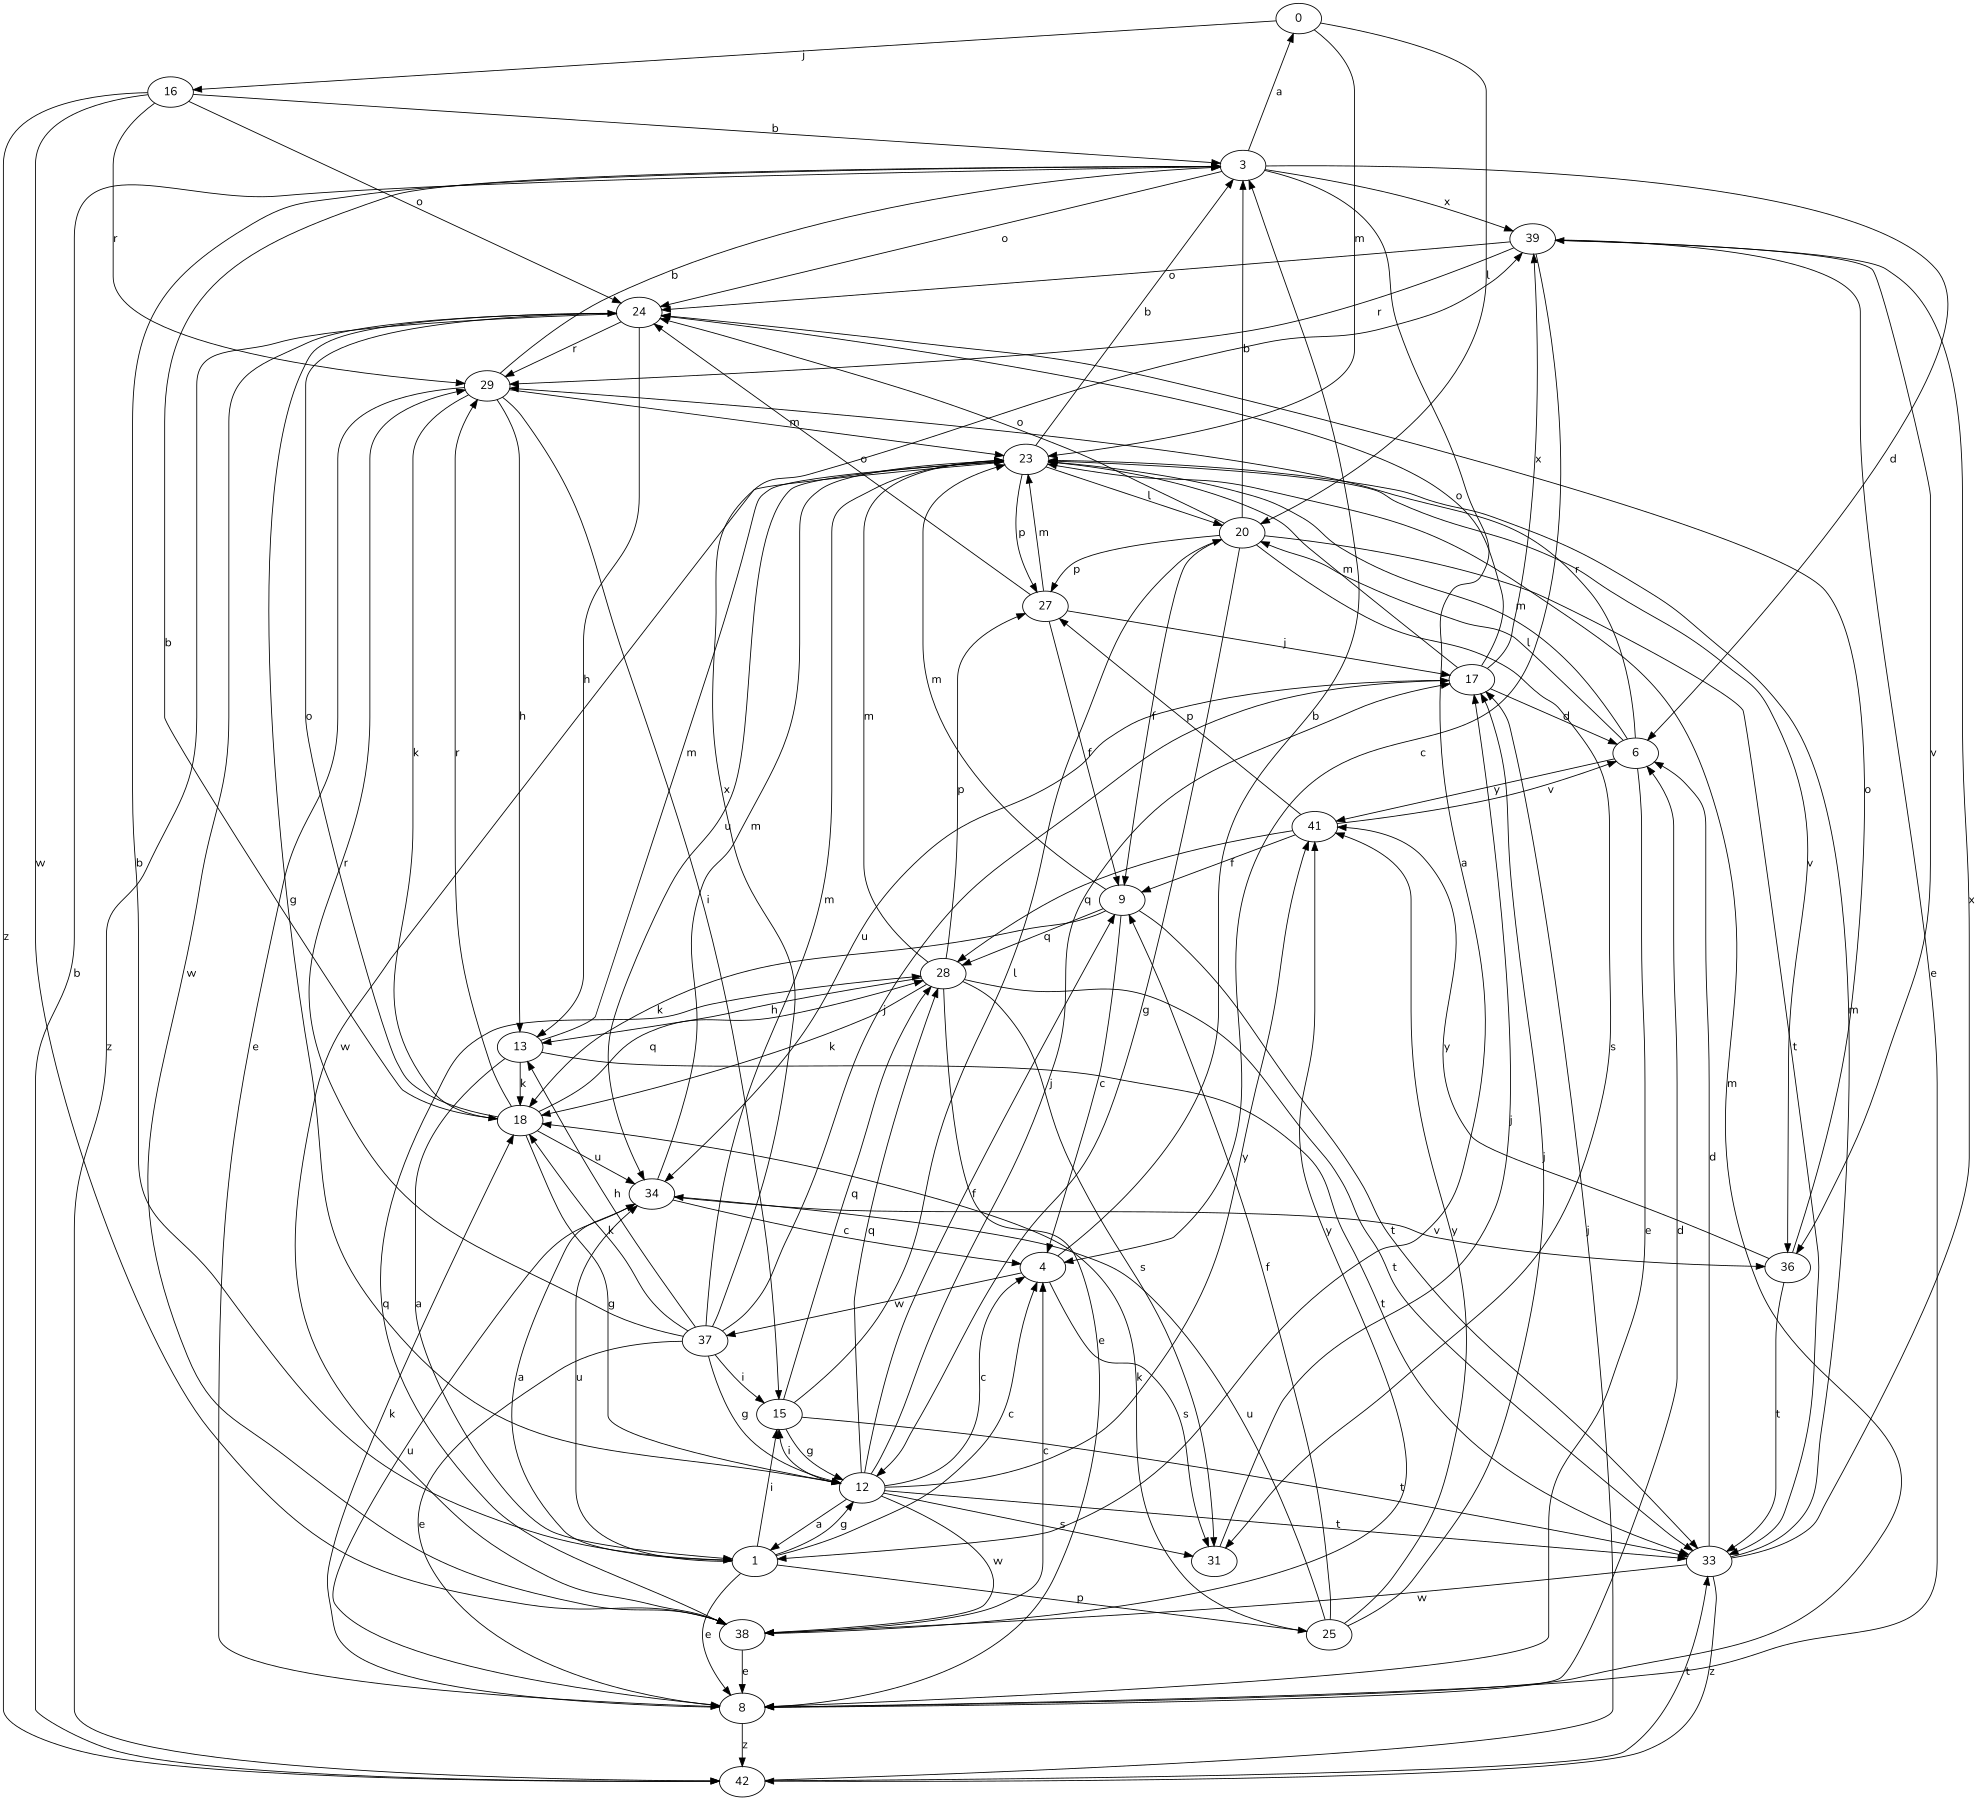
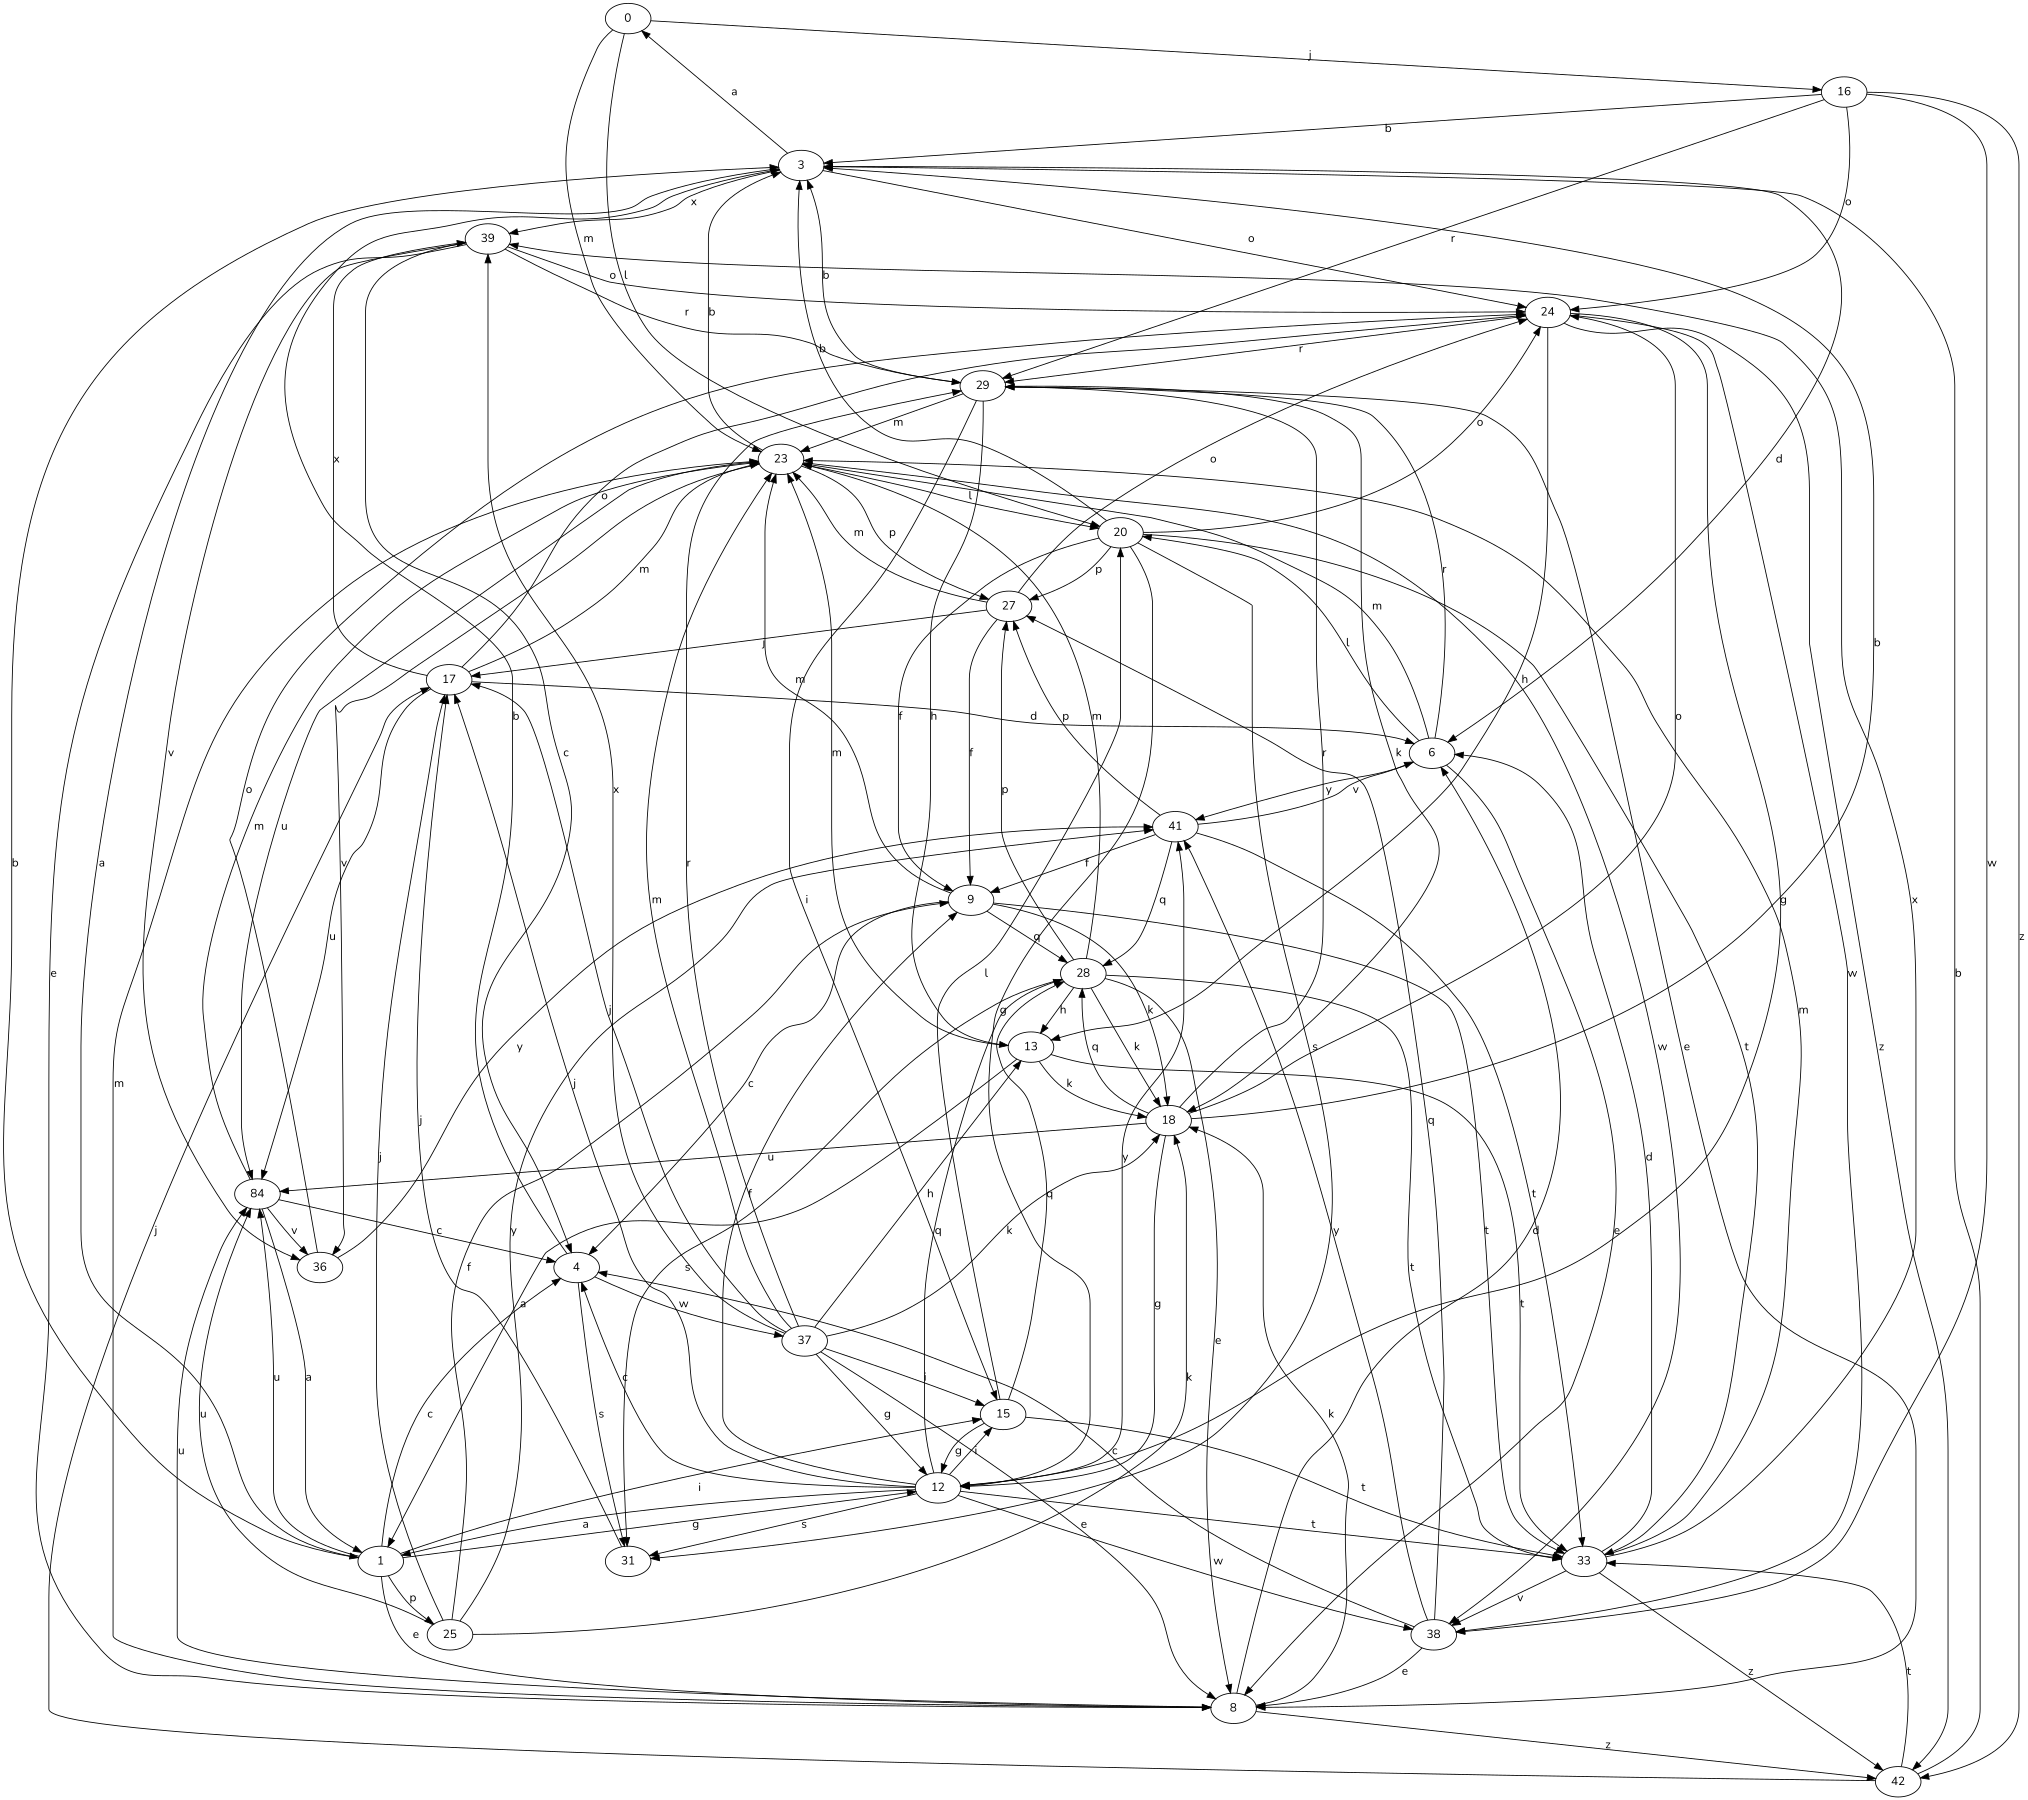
(652, 1194) -> (257, 1194)
(388, 1218) -> (1412, 1015)
(1776, 1423) -> (1508, 1109)
(1422, 1598) -> (1521, 1598)
